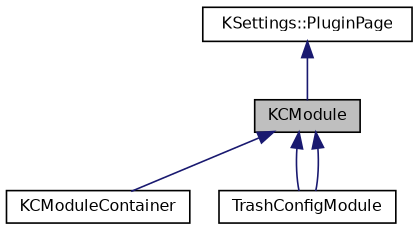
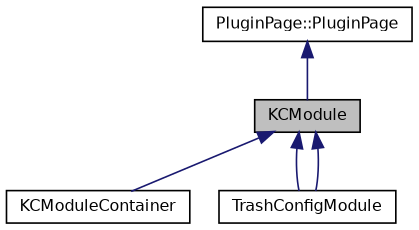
(307, 24) -> (307, 24)
